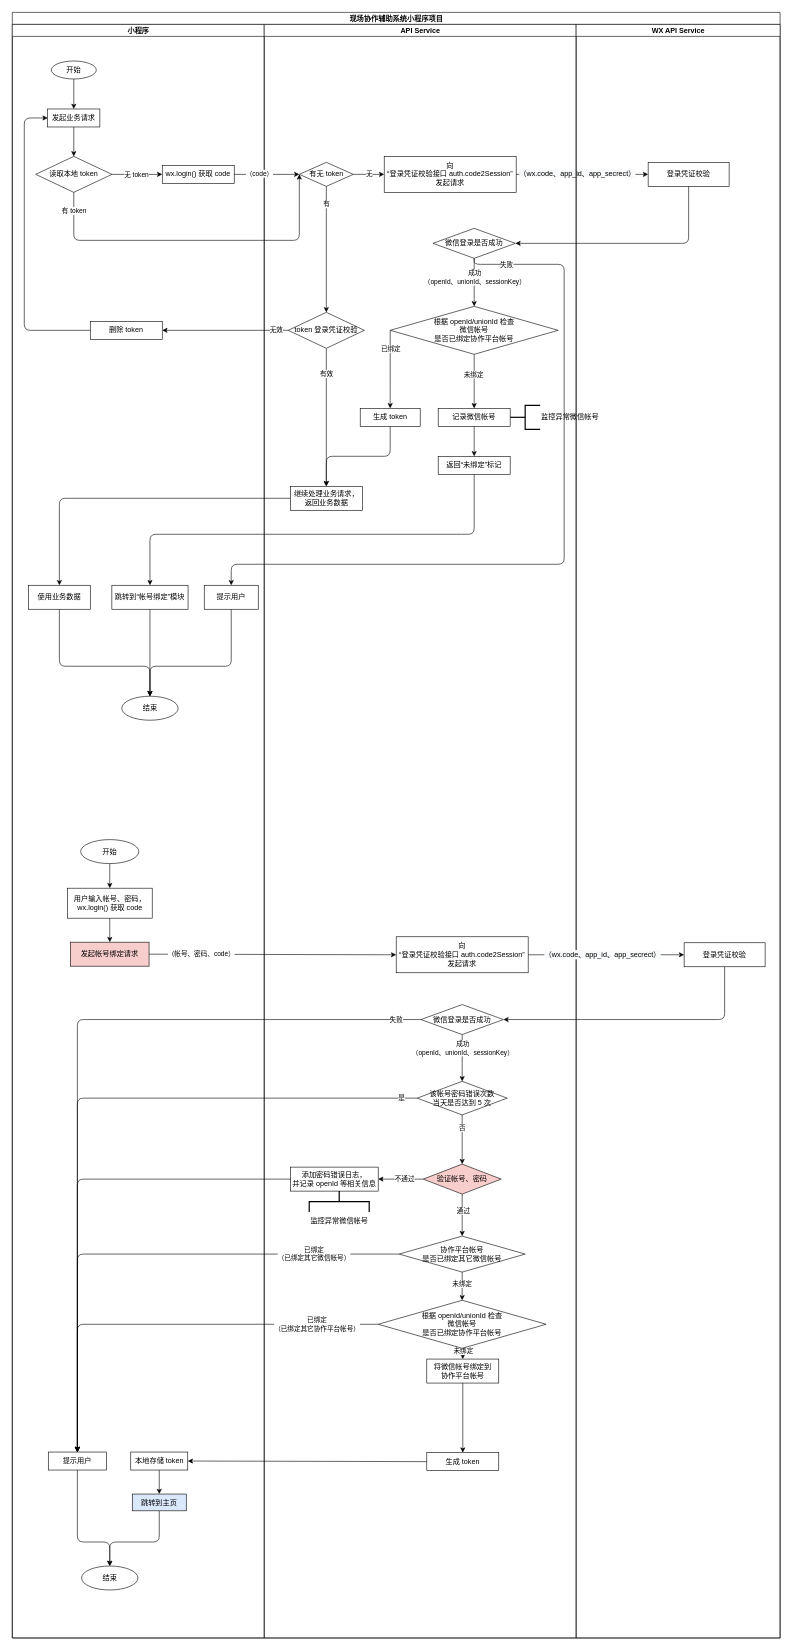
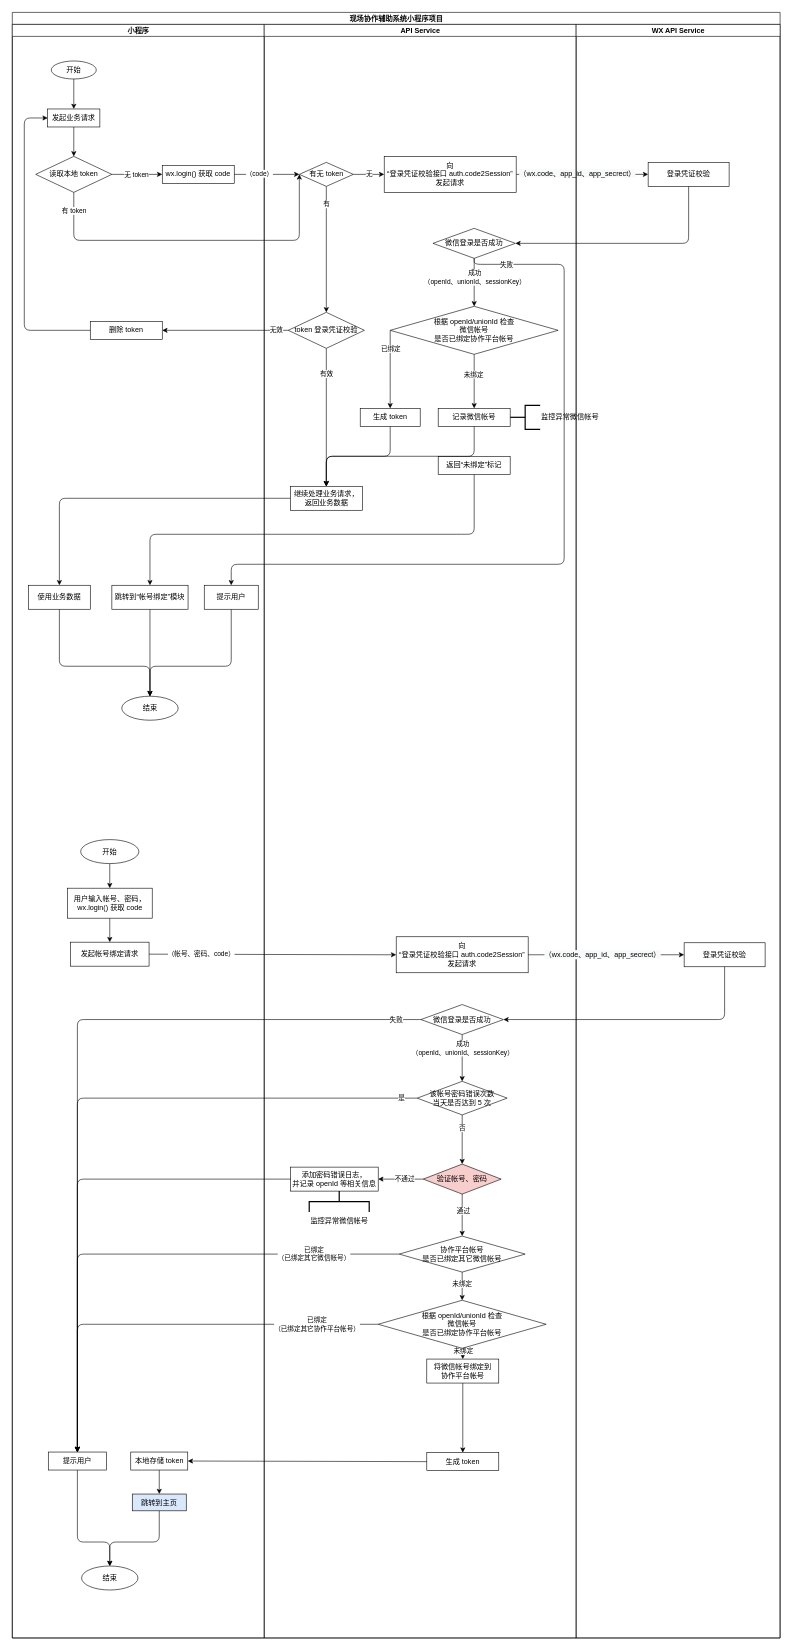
(474, 450) -> (473, 454)
(110, 954) -> (110, 954)
